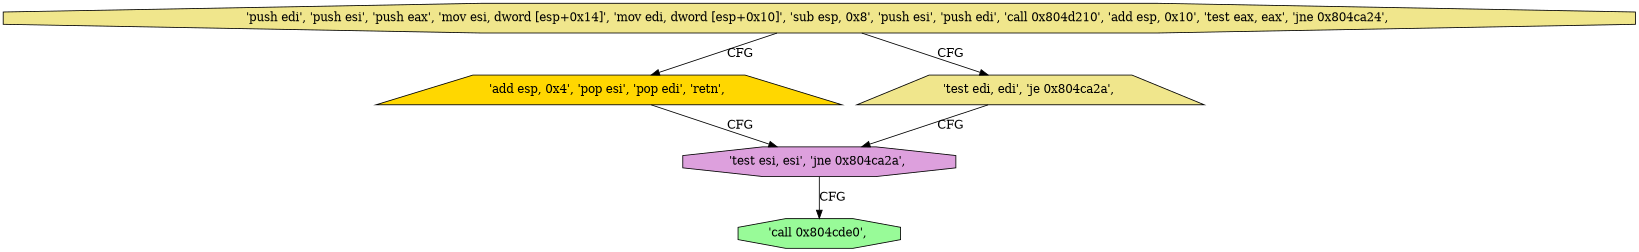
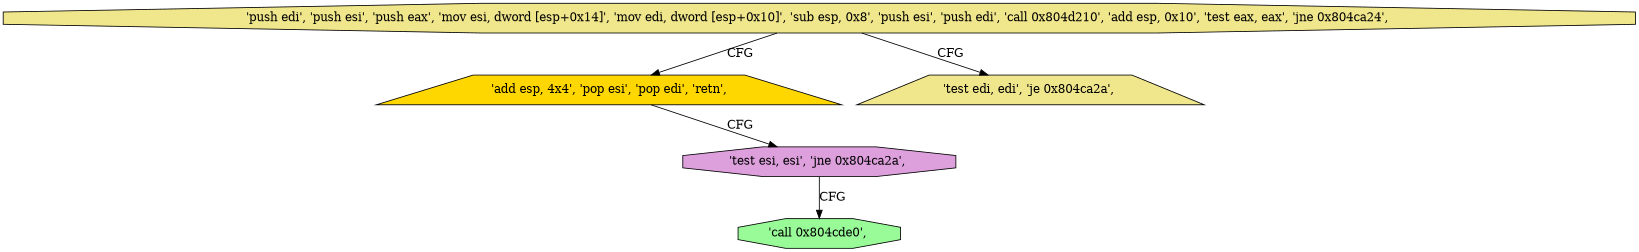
(609, 90) -> (609, 90)
(929, 124) -> none
